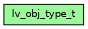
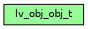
(44, 15) -> (44, 15)
